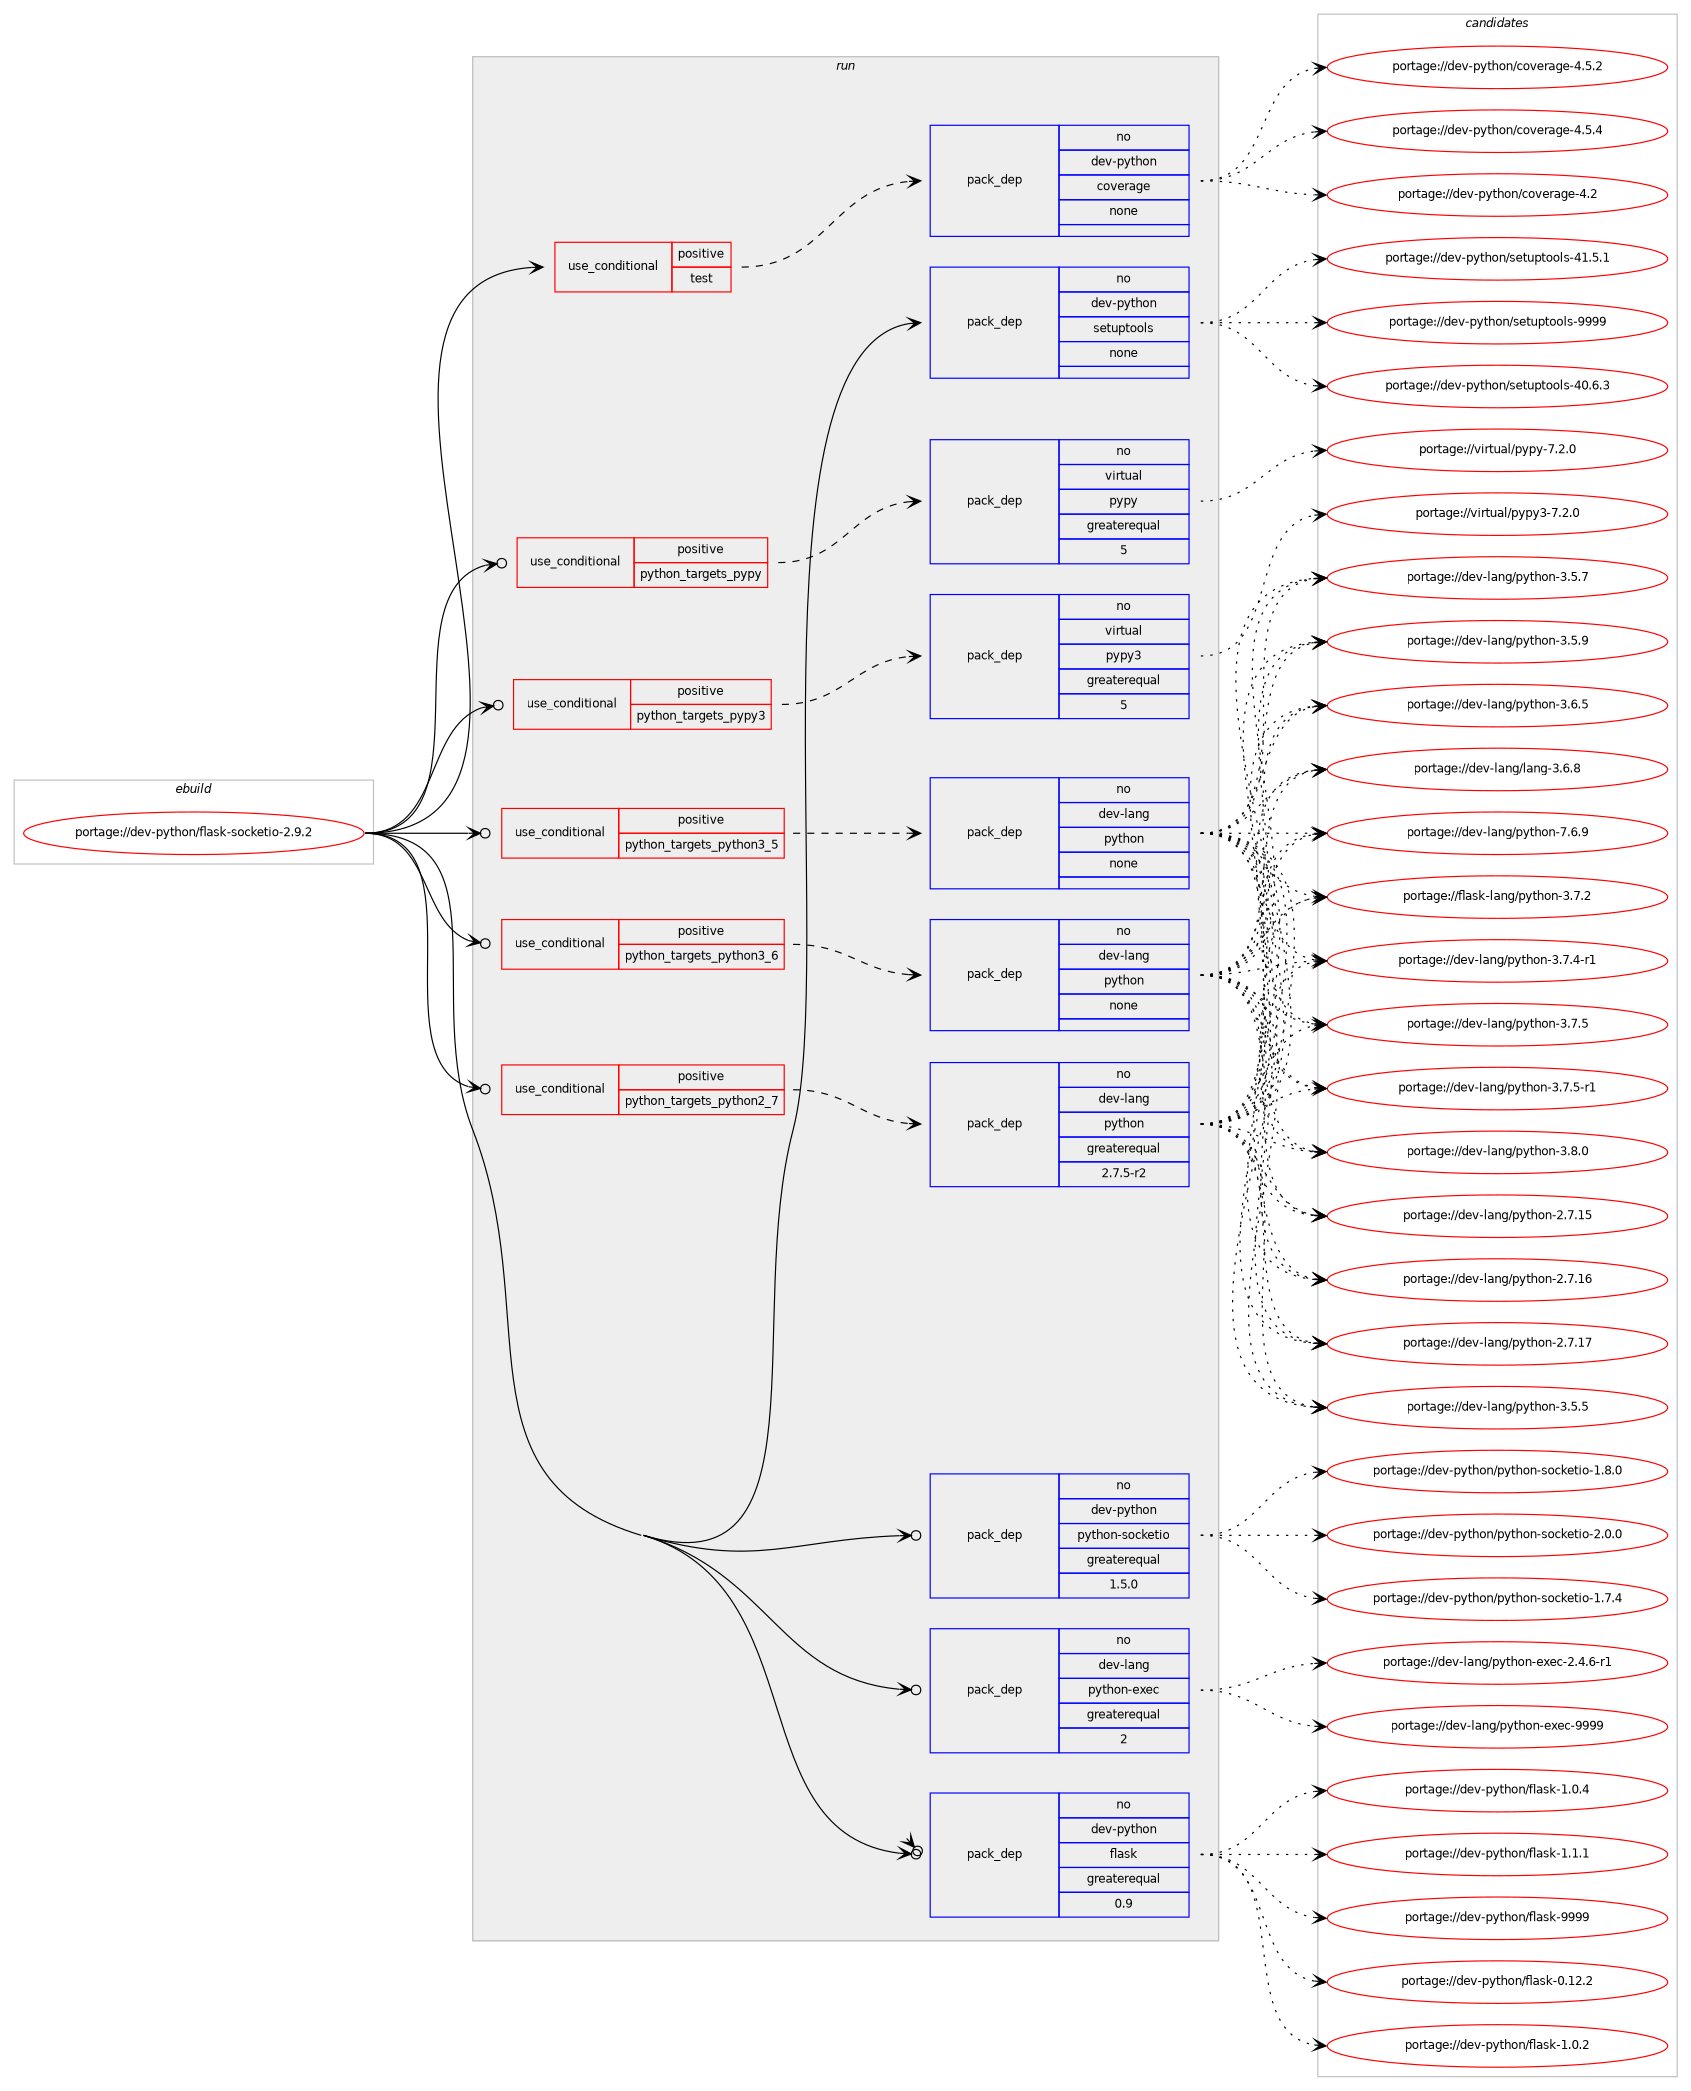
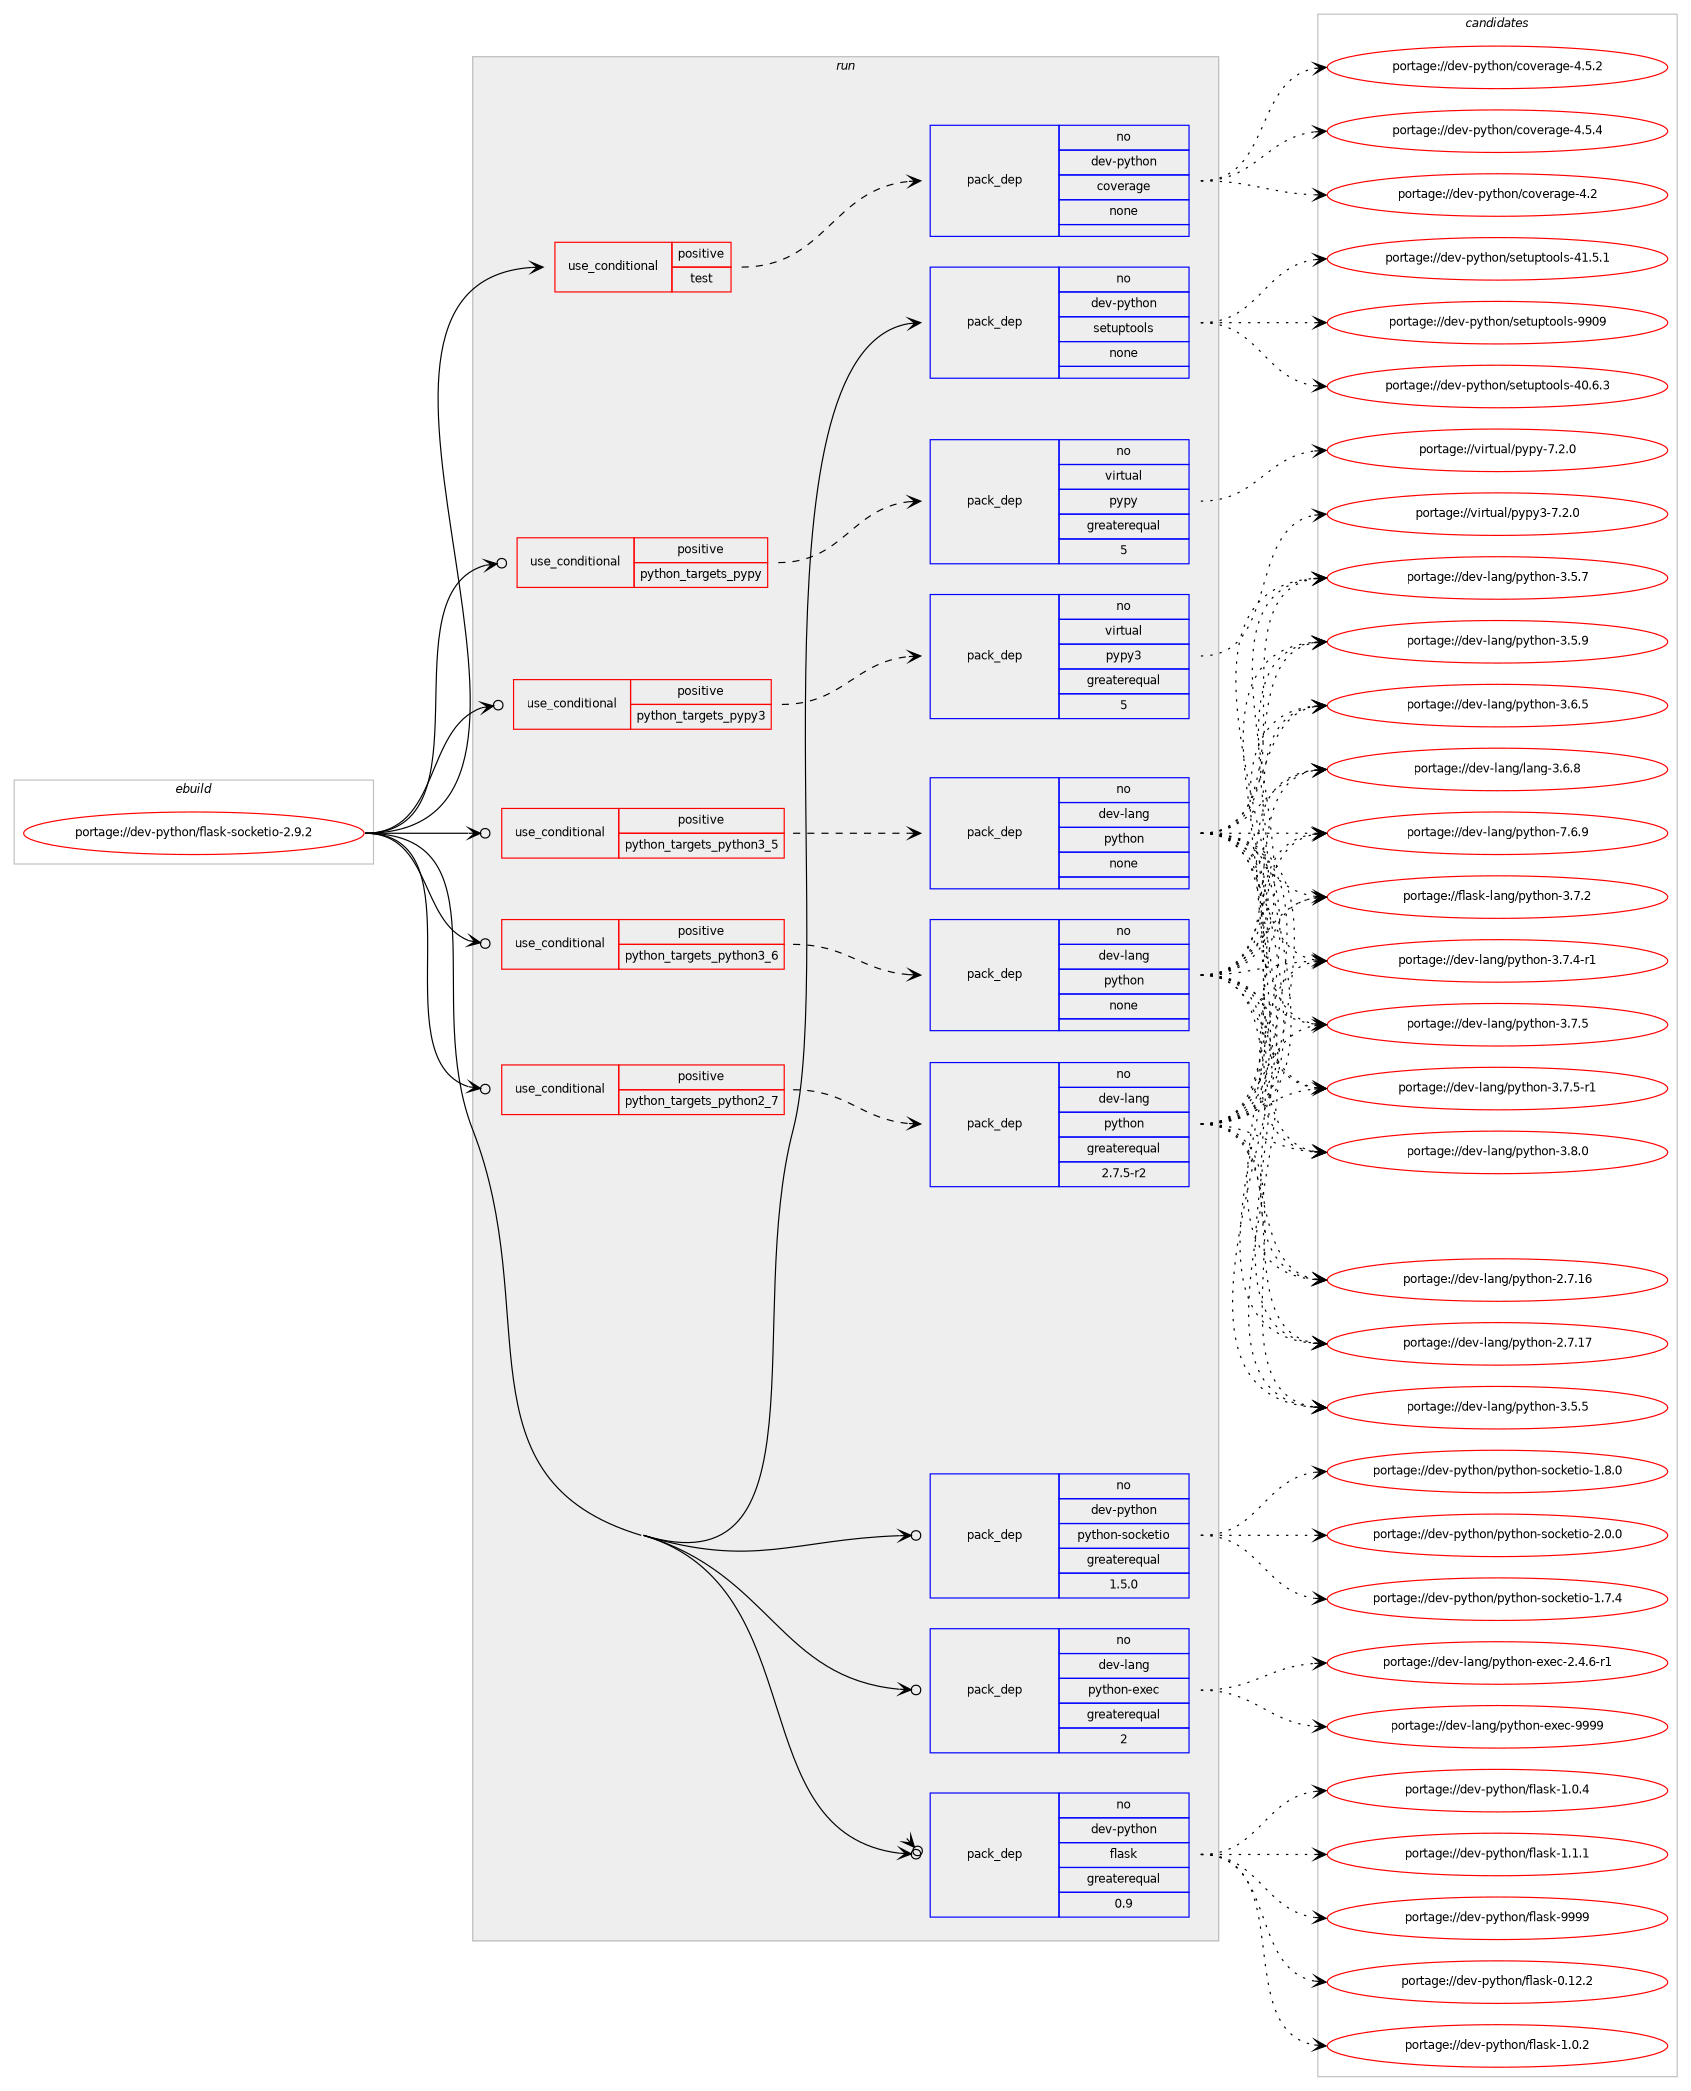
(1498, 323) -> (1498, 323)
(1498, 1216) -> none
